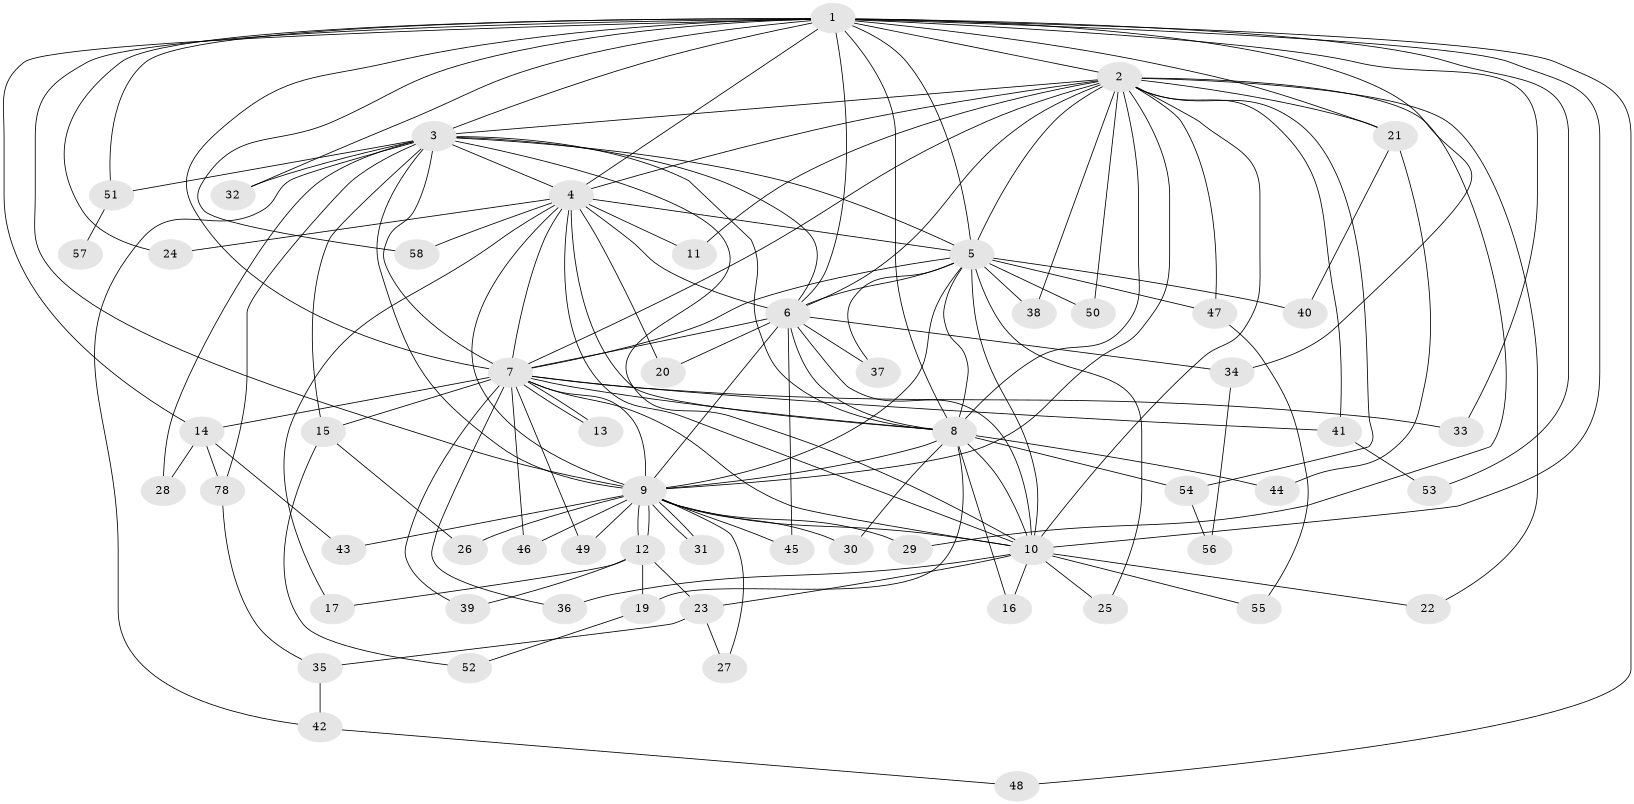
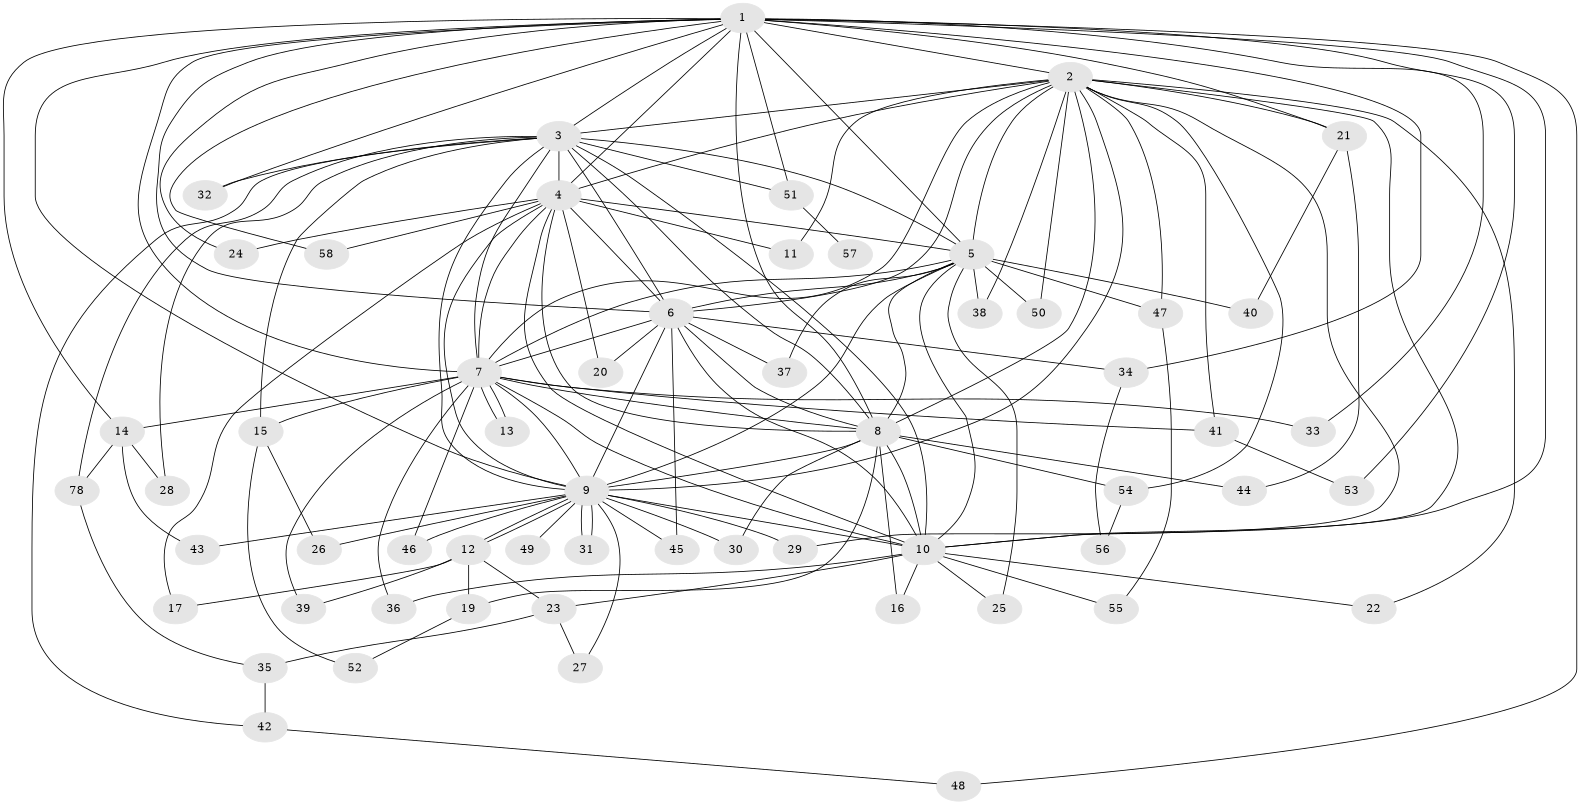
(547, 461) -> none
